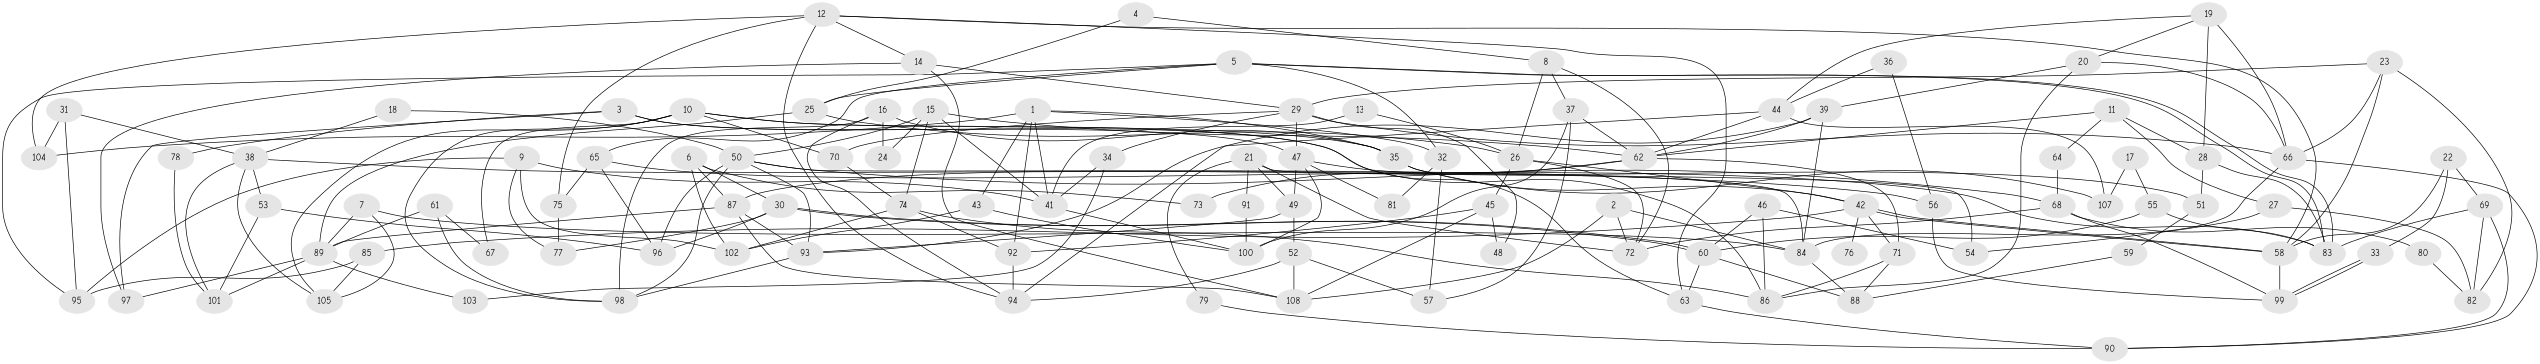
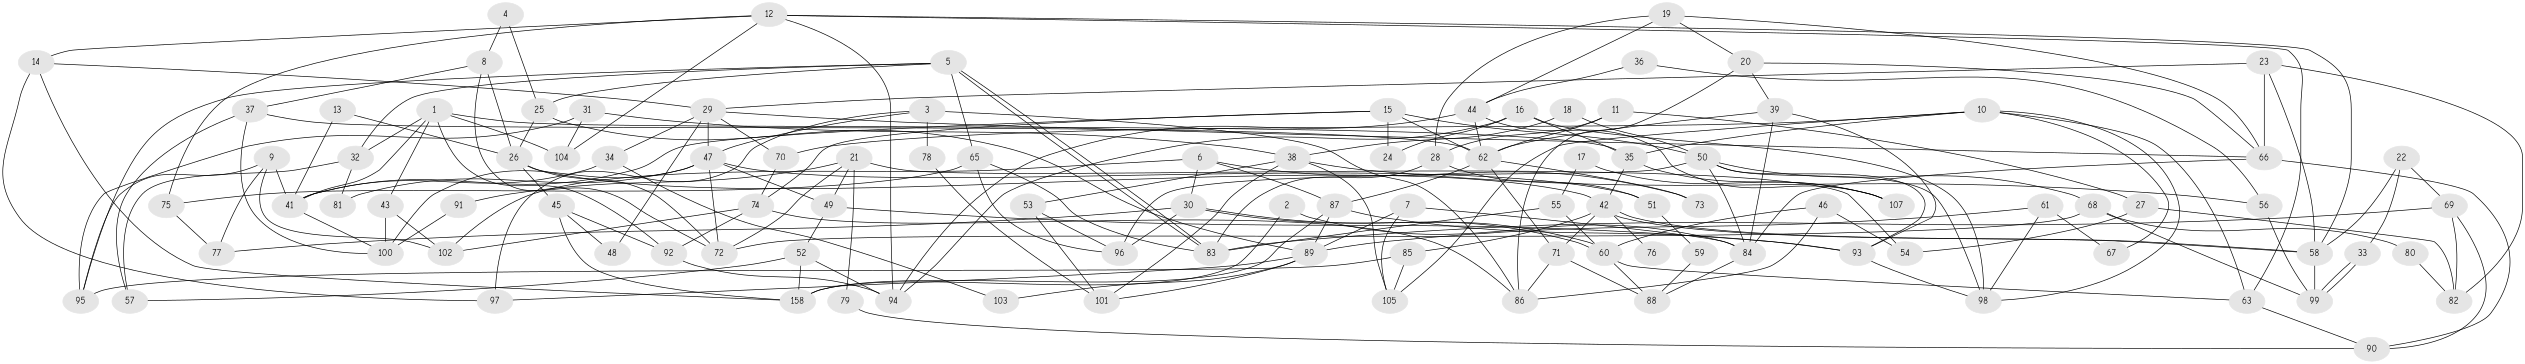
(2057, 158) -> none
(1620, 225) -> (714, 206)
(1294, 301) -> (798, 301)
